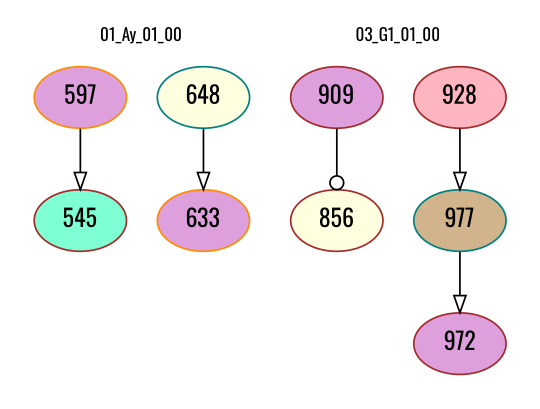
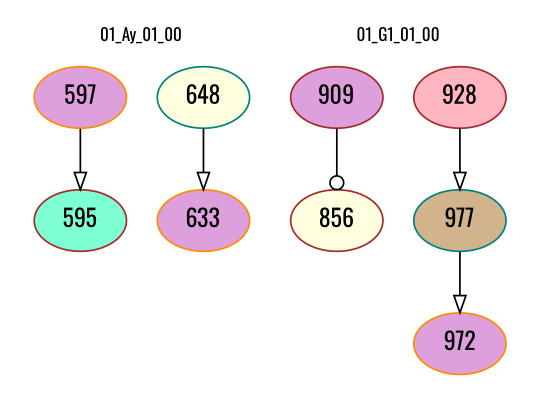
(398, 37) -> (398, 37)
(80, 221) -> (80, 221)
(460, 344) -> (460, 344)
